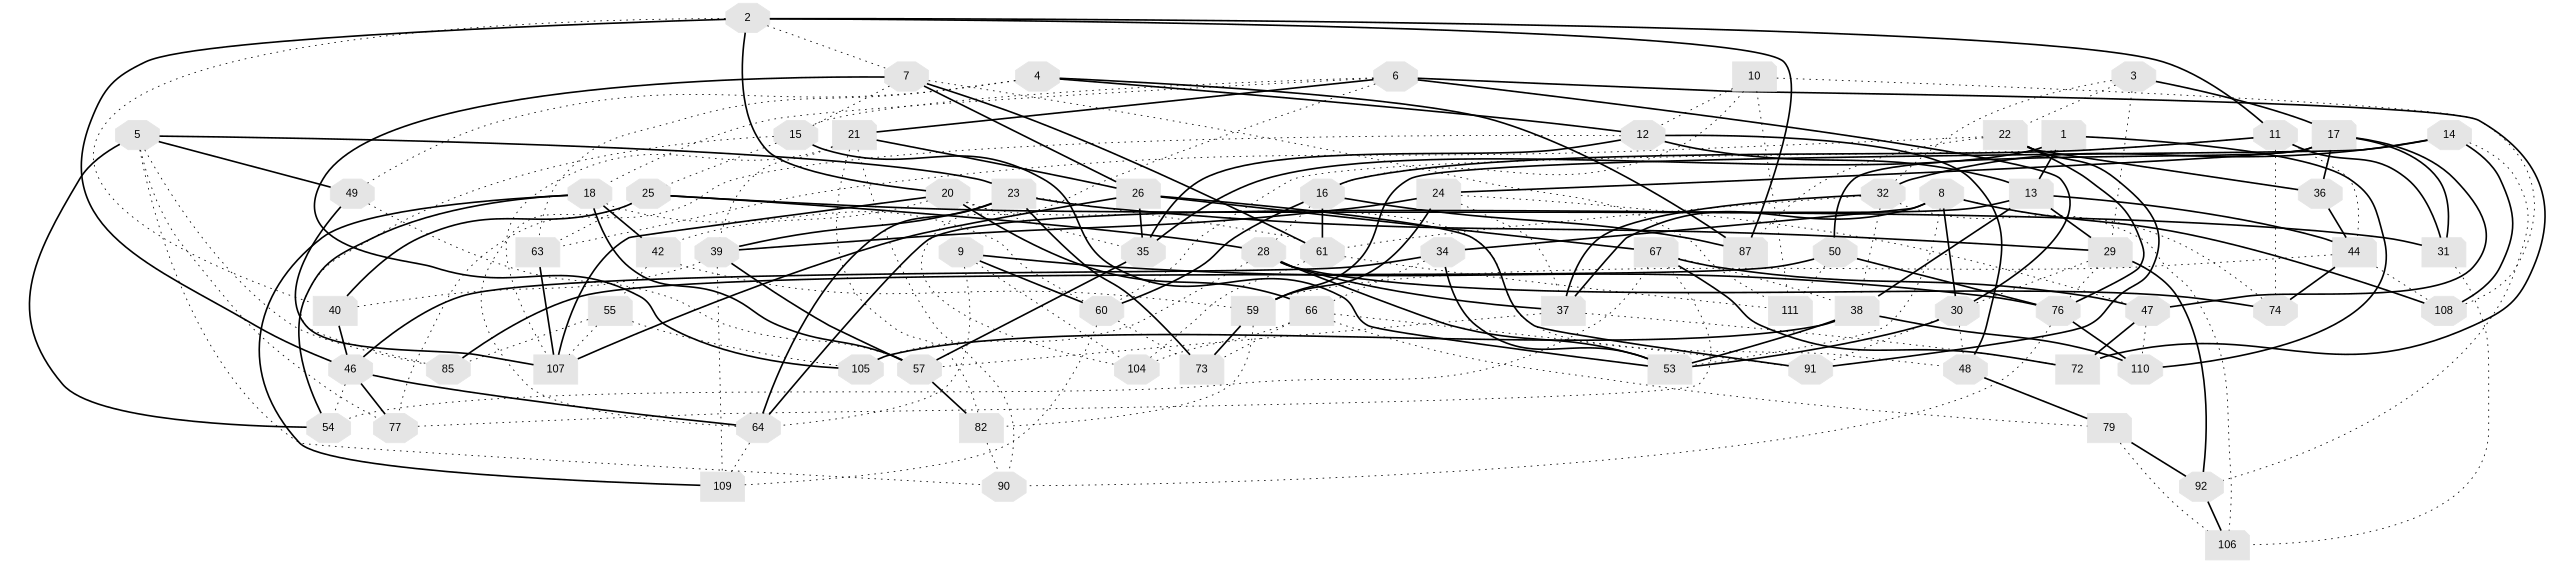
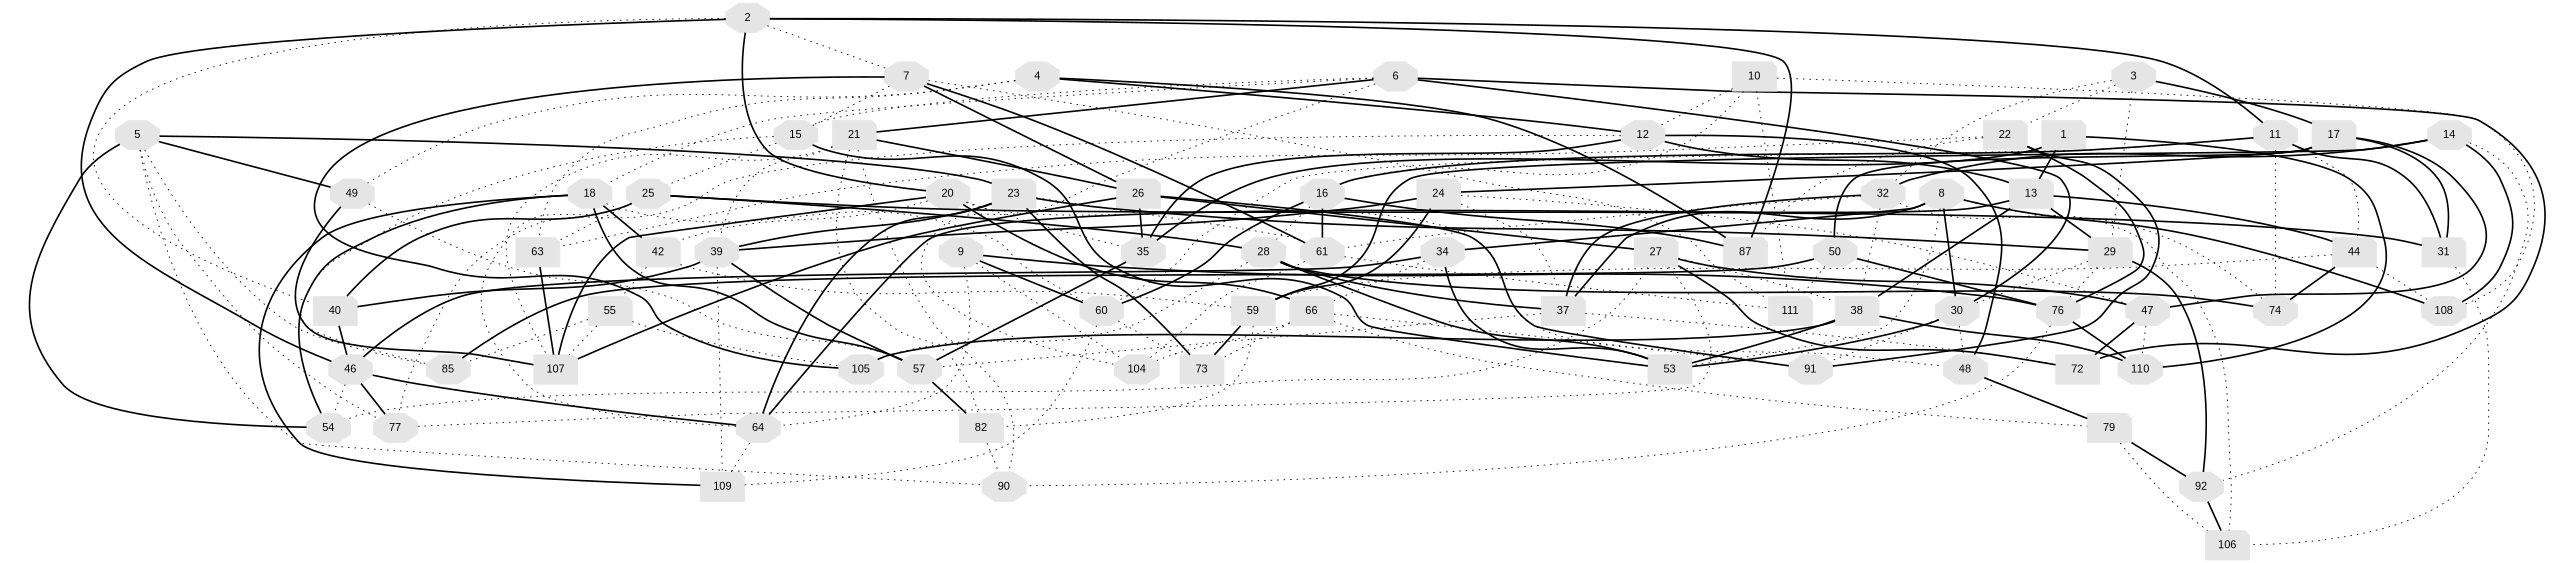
(2320, 194) -> none
(1656, 252) -> (1656, 252)
(443, 295) -> (443, 295)
